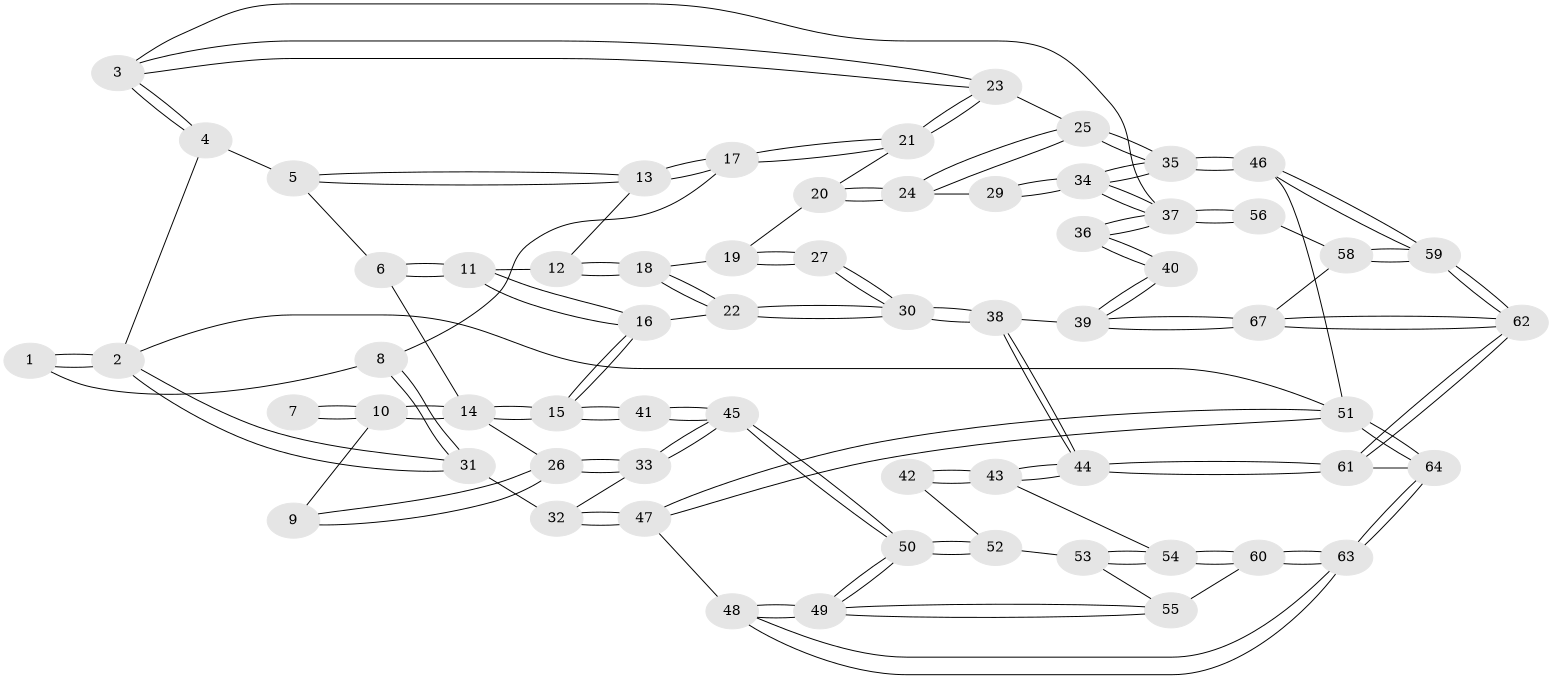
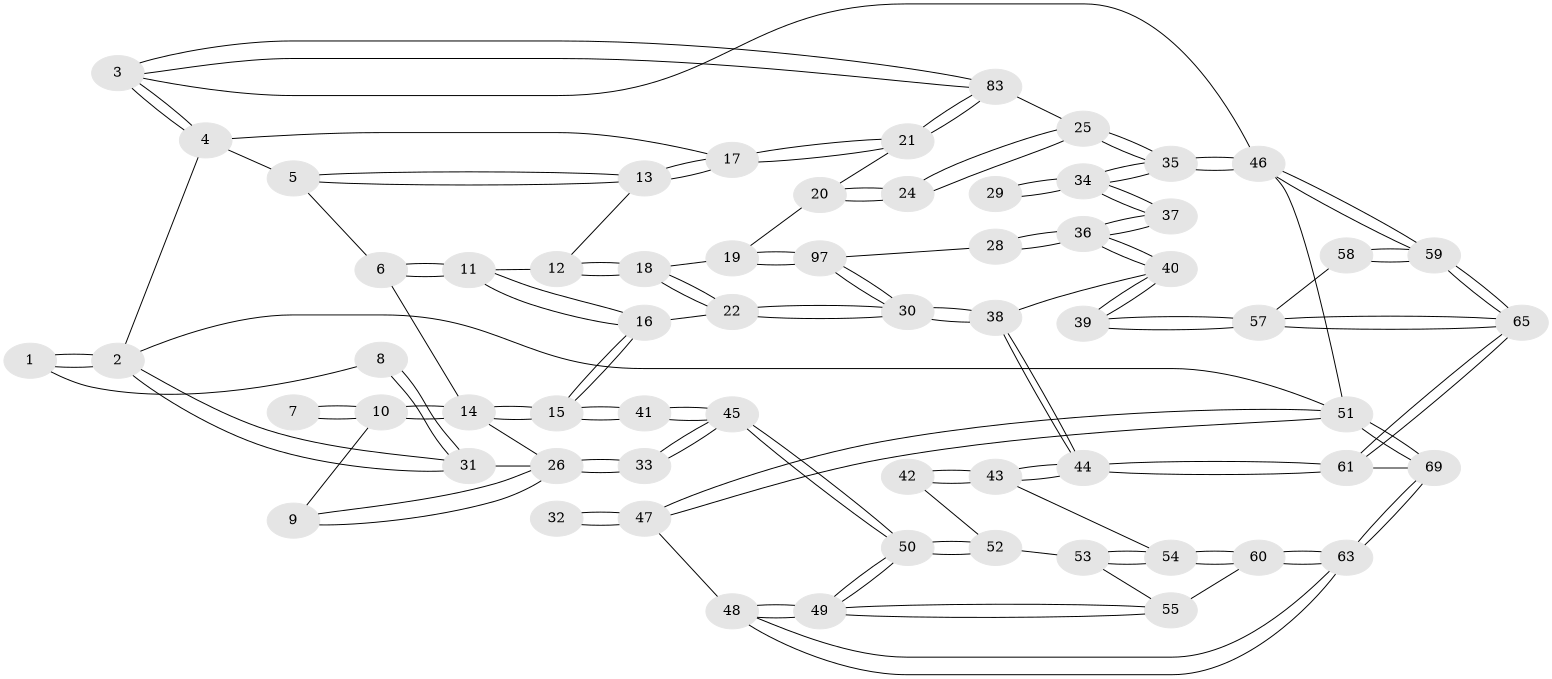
(685, 5) -> (755, 39)
(995, 87) -> (995, 87)
(952, 194) -> none
(1259, 216) -> none
(544, 235) -> (470, 133)
none -> (995, 247)
(820, 258) -> (820, 258)
(1039, 321) -> (1082, 290)
(1259, 323) -> (1259, 323)
(1522, 323) -> (1522, 323)
(1434, 468) -> (1434, 468)
(509, 490) -> (513, 466)
(601, 492) -> none
